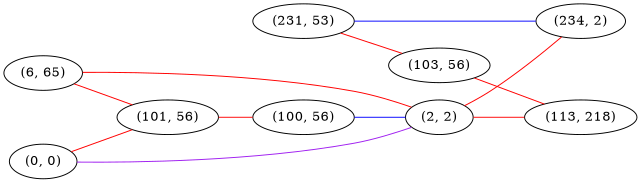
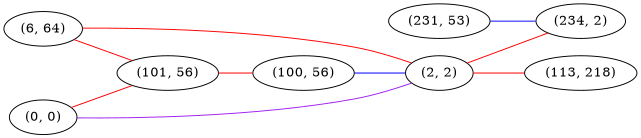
(439, 65) -> none
(43, 73) -> (43, 29)
